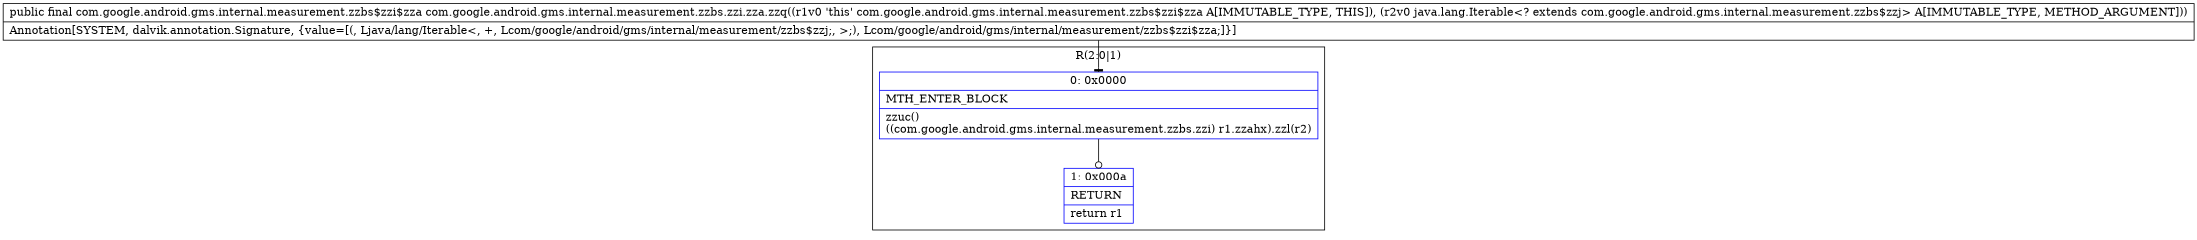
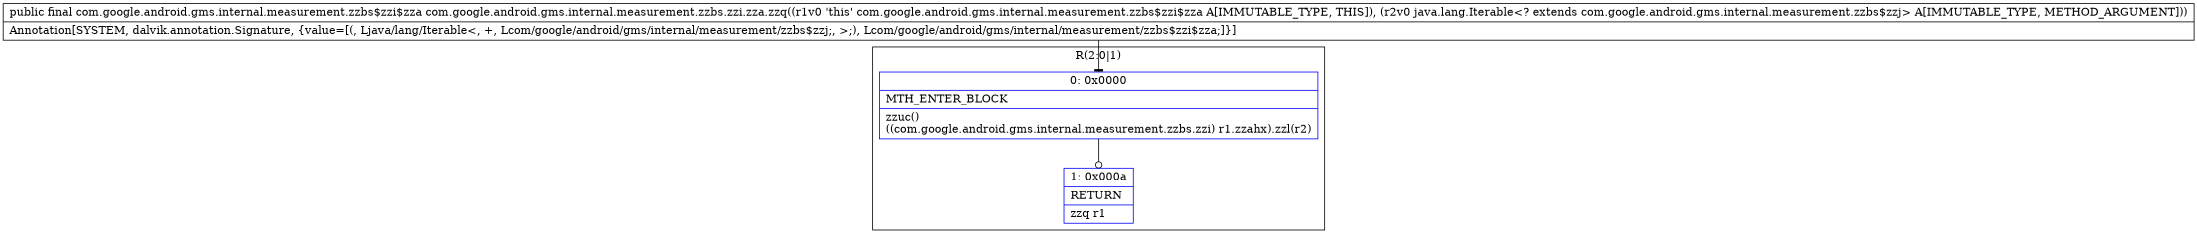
(1097, 214) -> (1088, 214)
